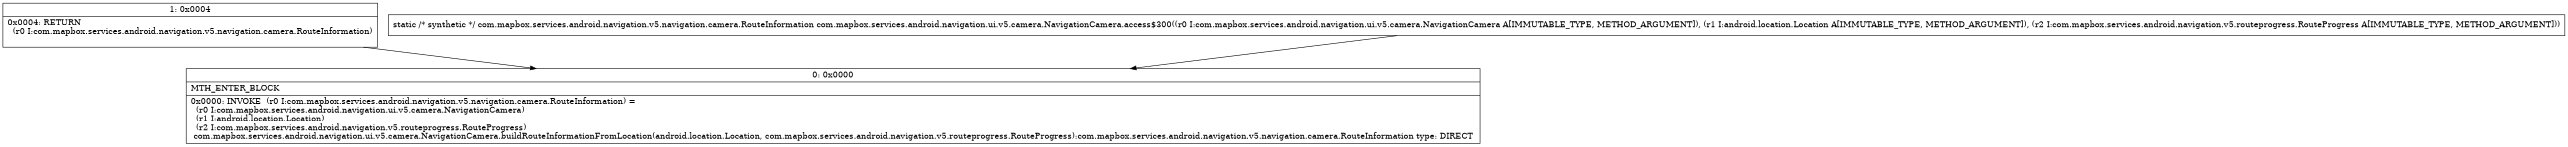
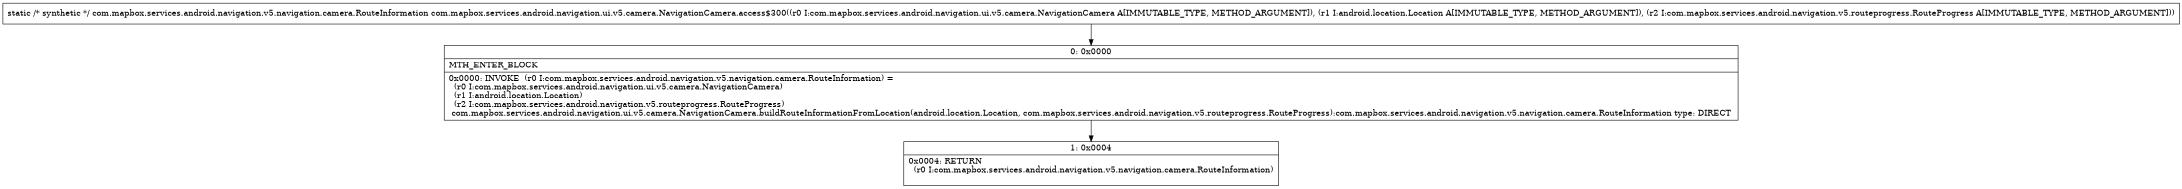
(447, 58) -> (1091, 128)
